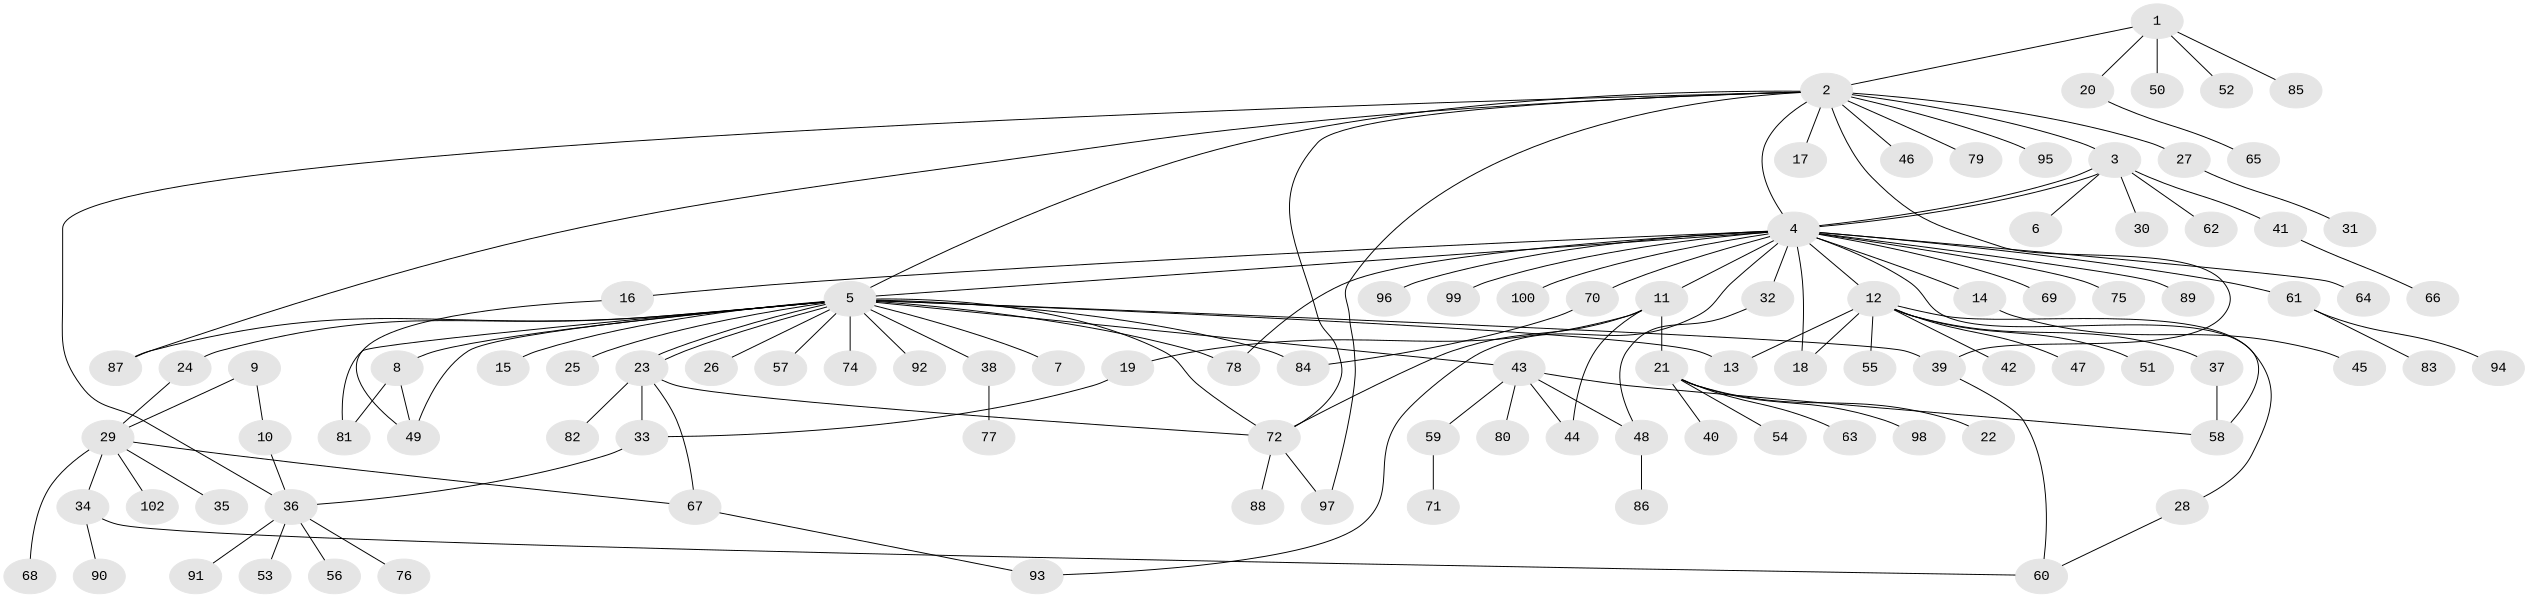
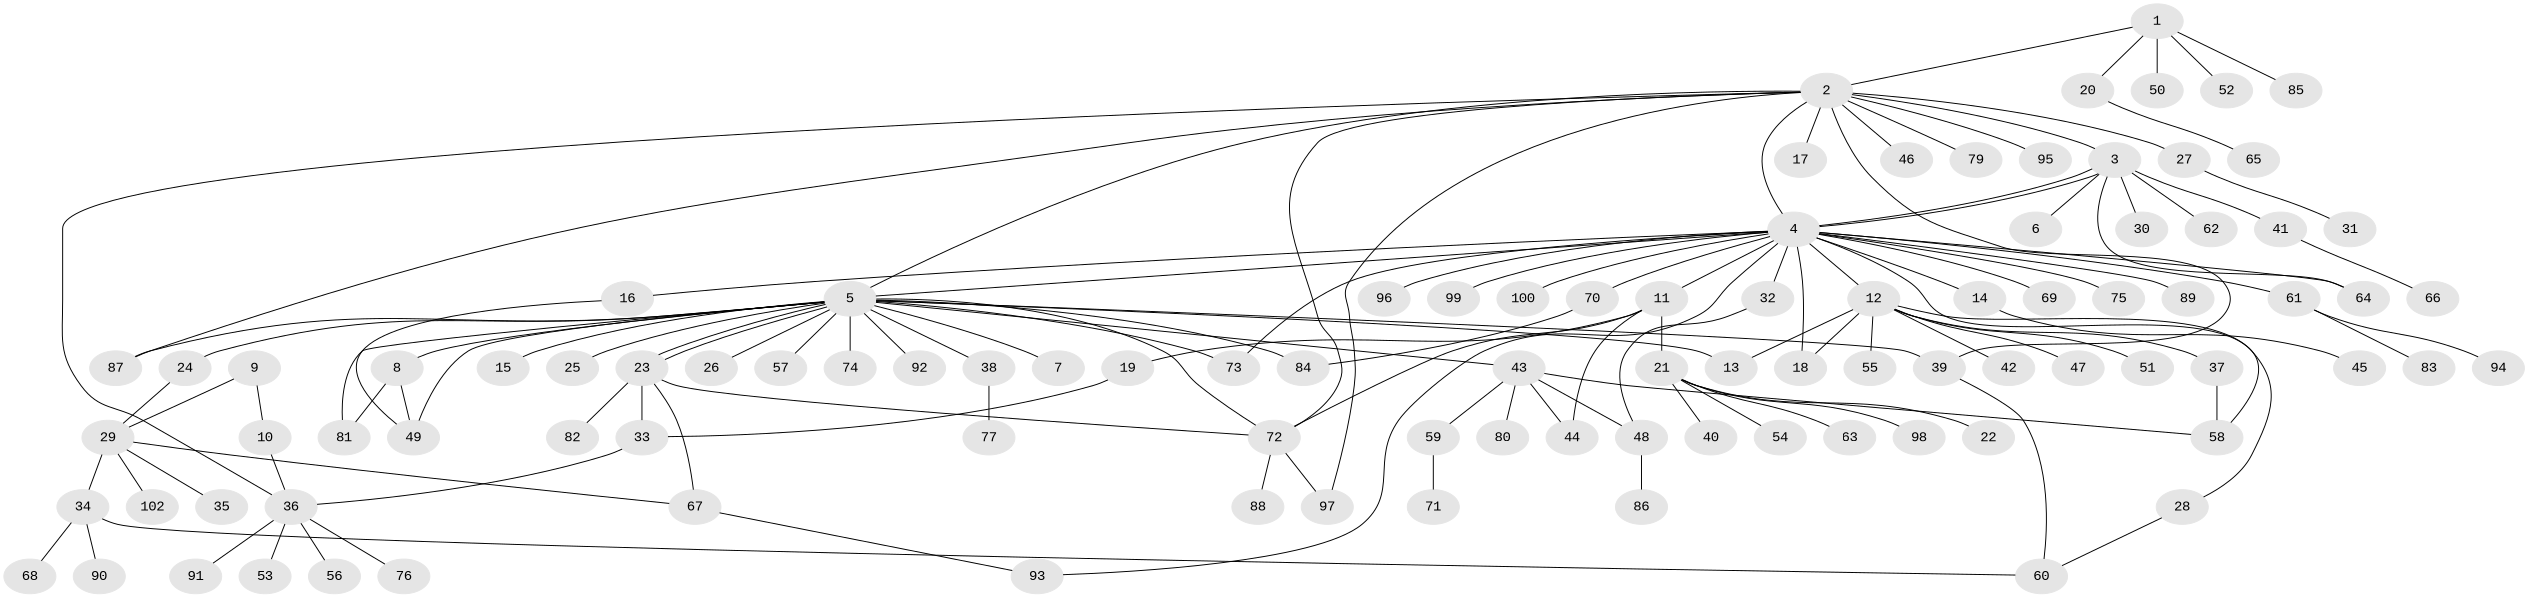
none -> (2187, 271)
(1234, 368) -> (1234, 368)
(45, 496) -> (56, 542)
